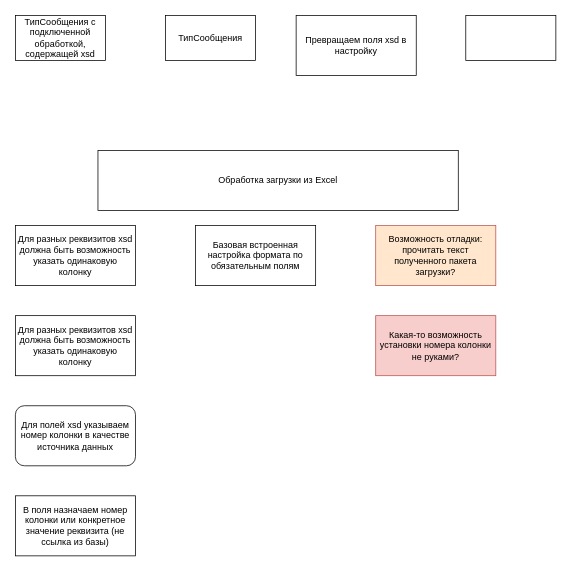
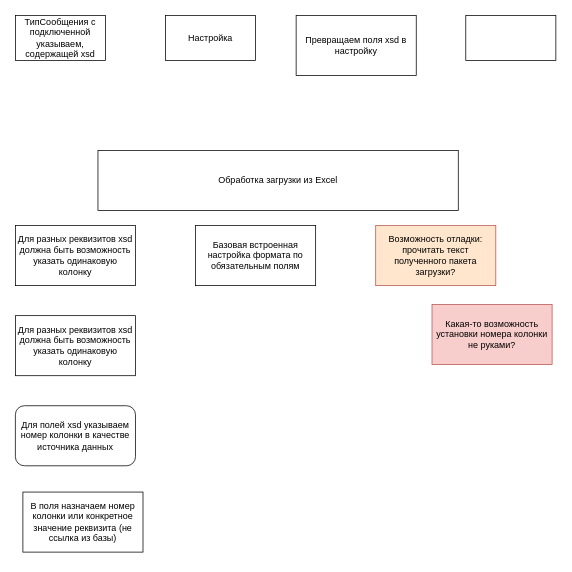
(60, 38) -> (60, 38)
(210, 38) -> (210, 38)
(435, 345) -> (492, 334)
(75, 525) -> (83, 522)
